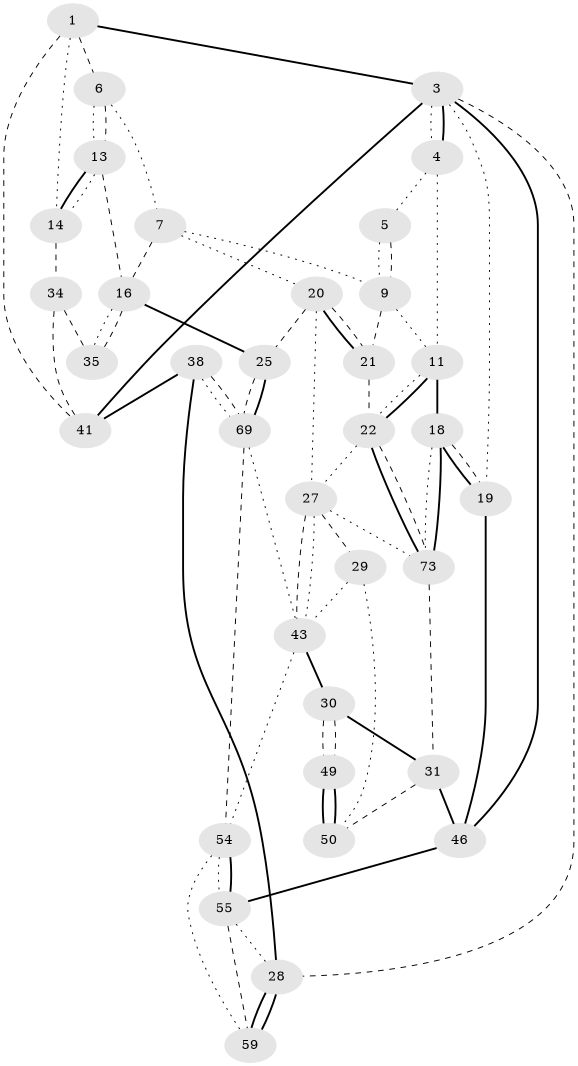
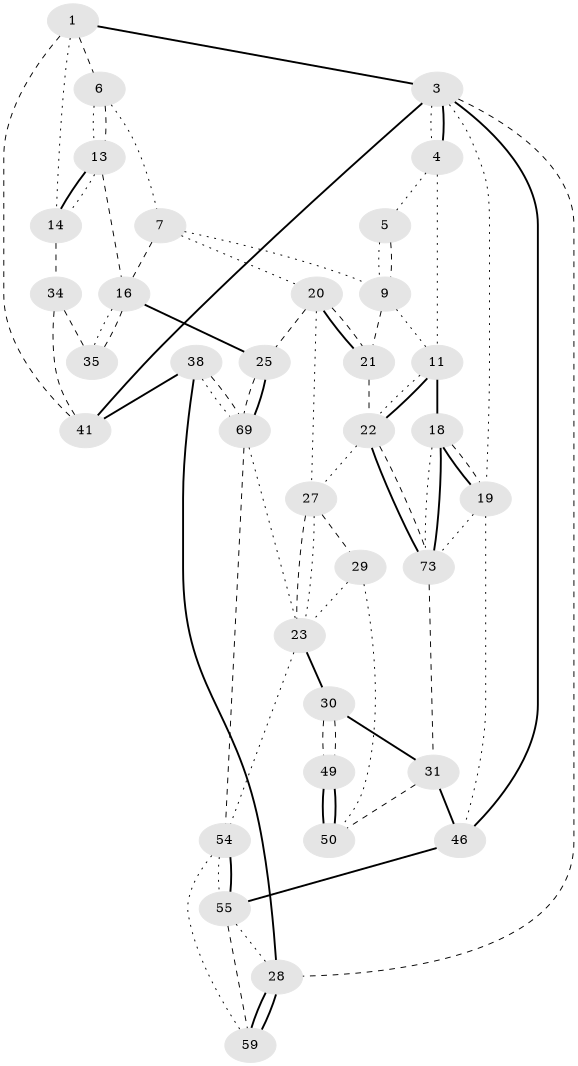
(370, 533) -> (457, 533)
(300, 636) -> (300, 636)
(486, 671) -> (486, 671)
